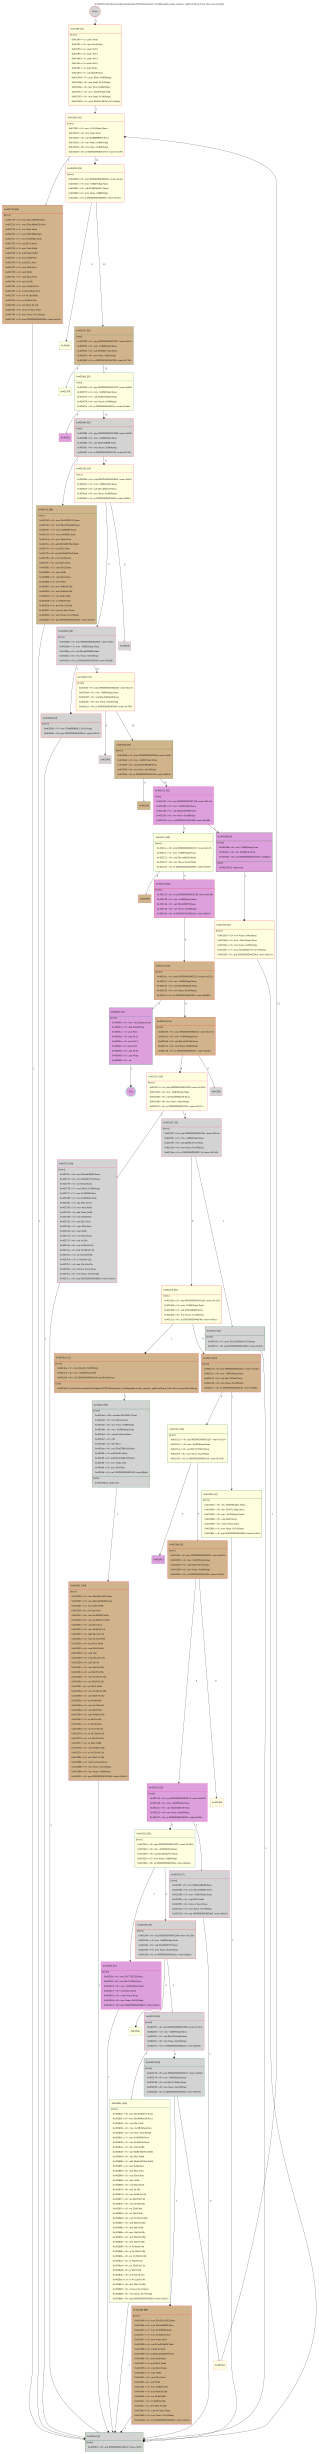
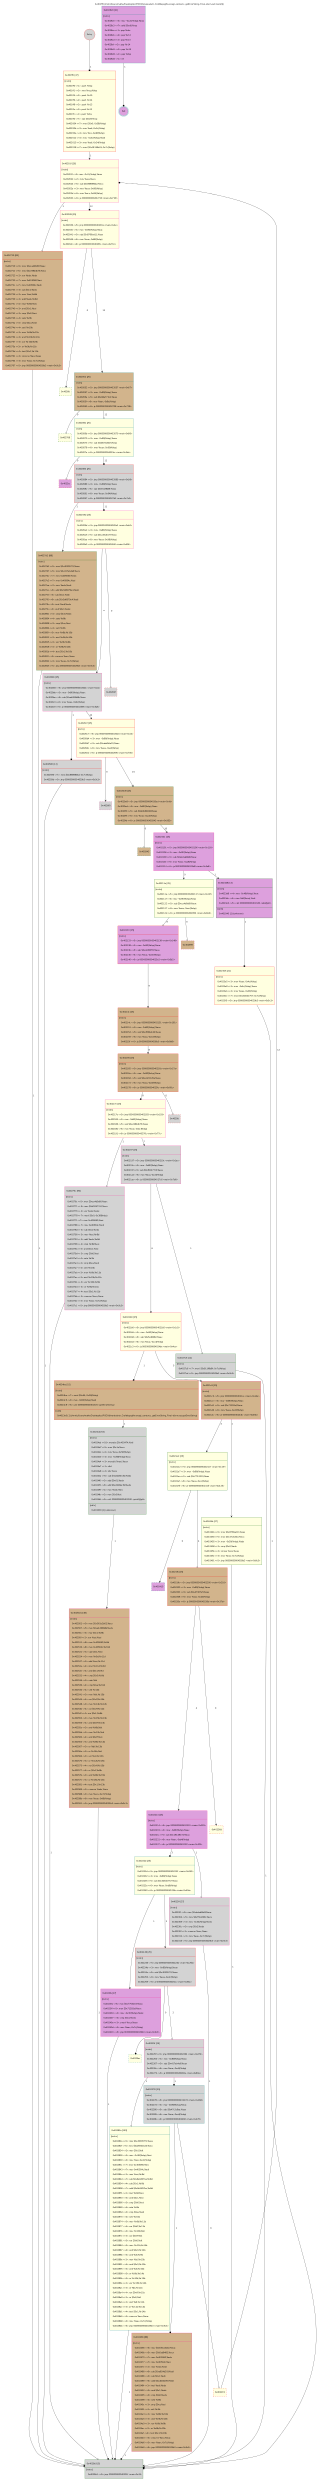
(158, 1004) -> none
